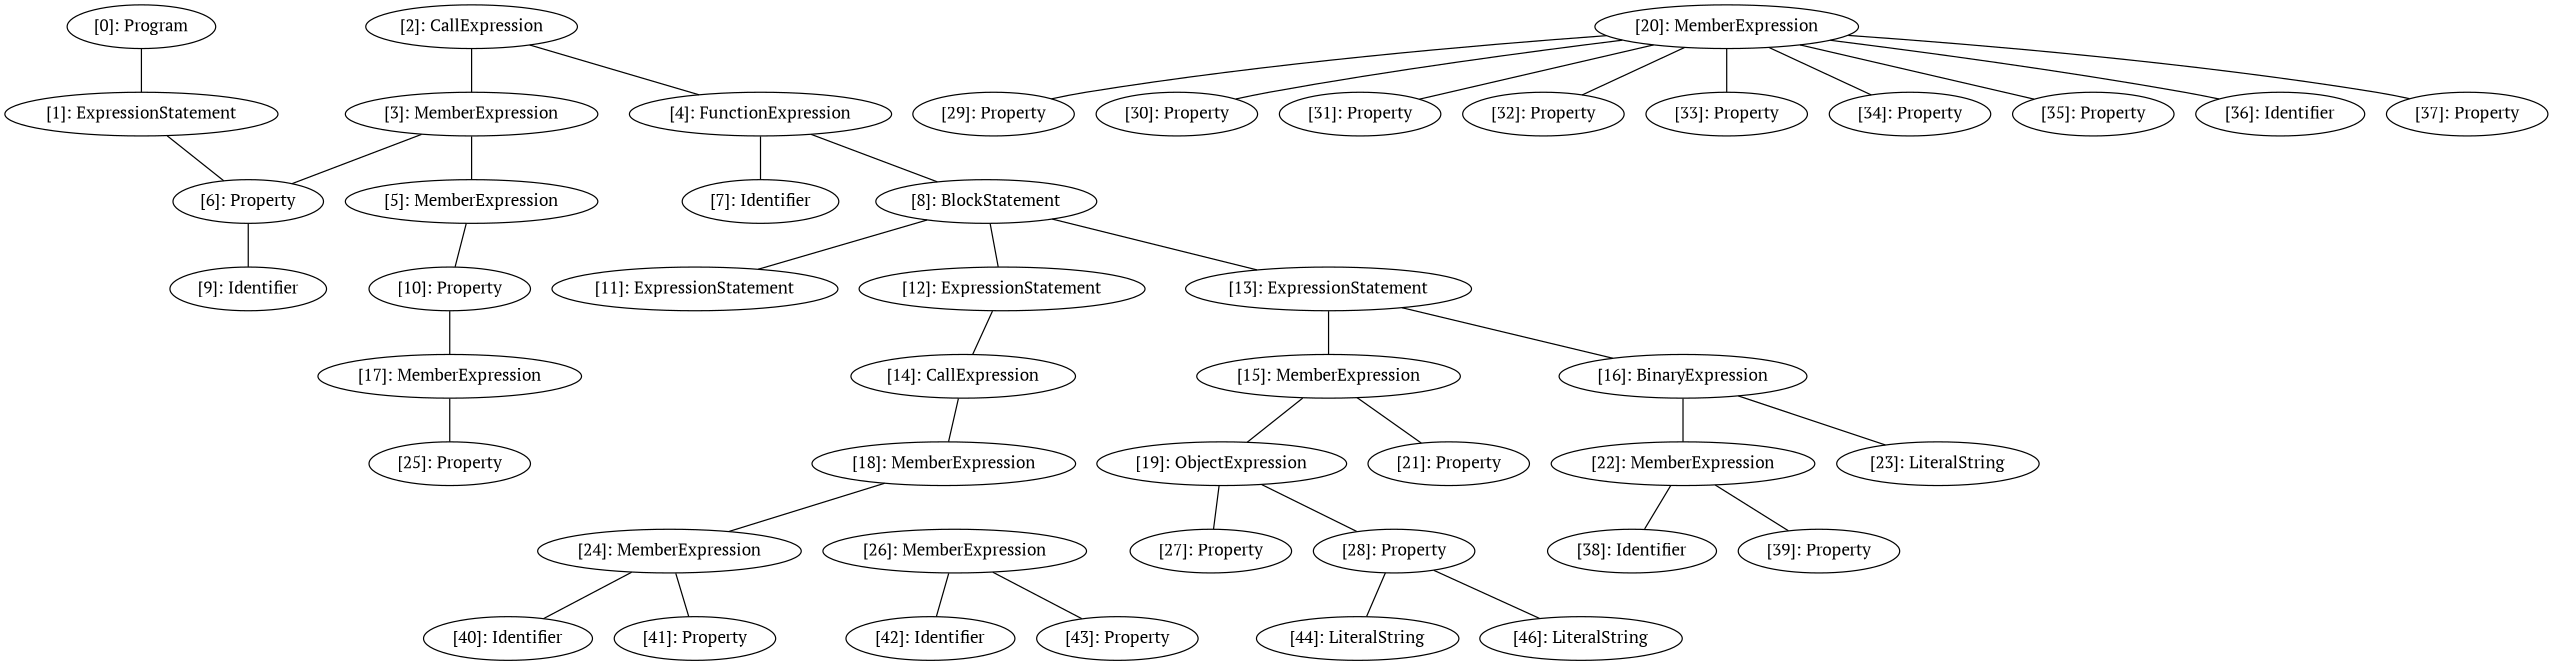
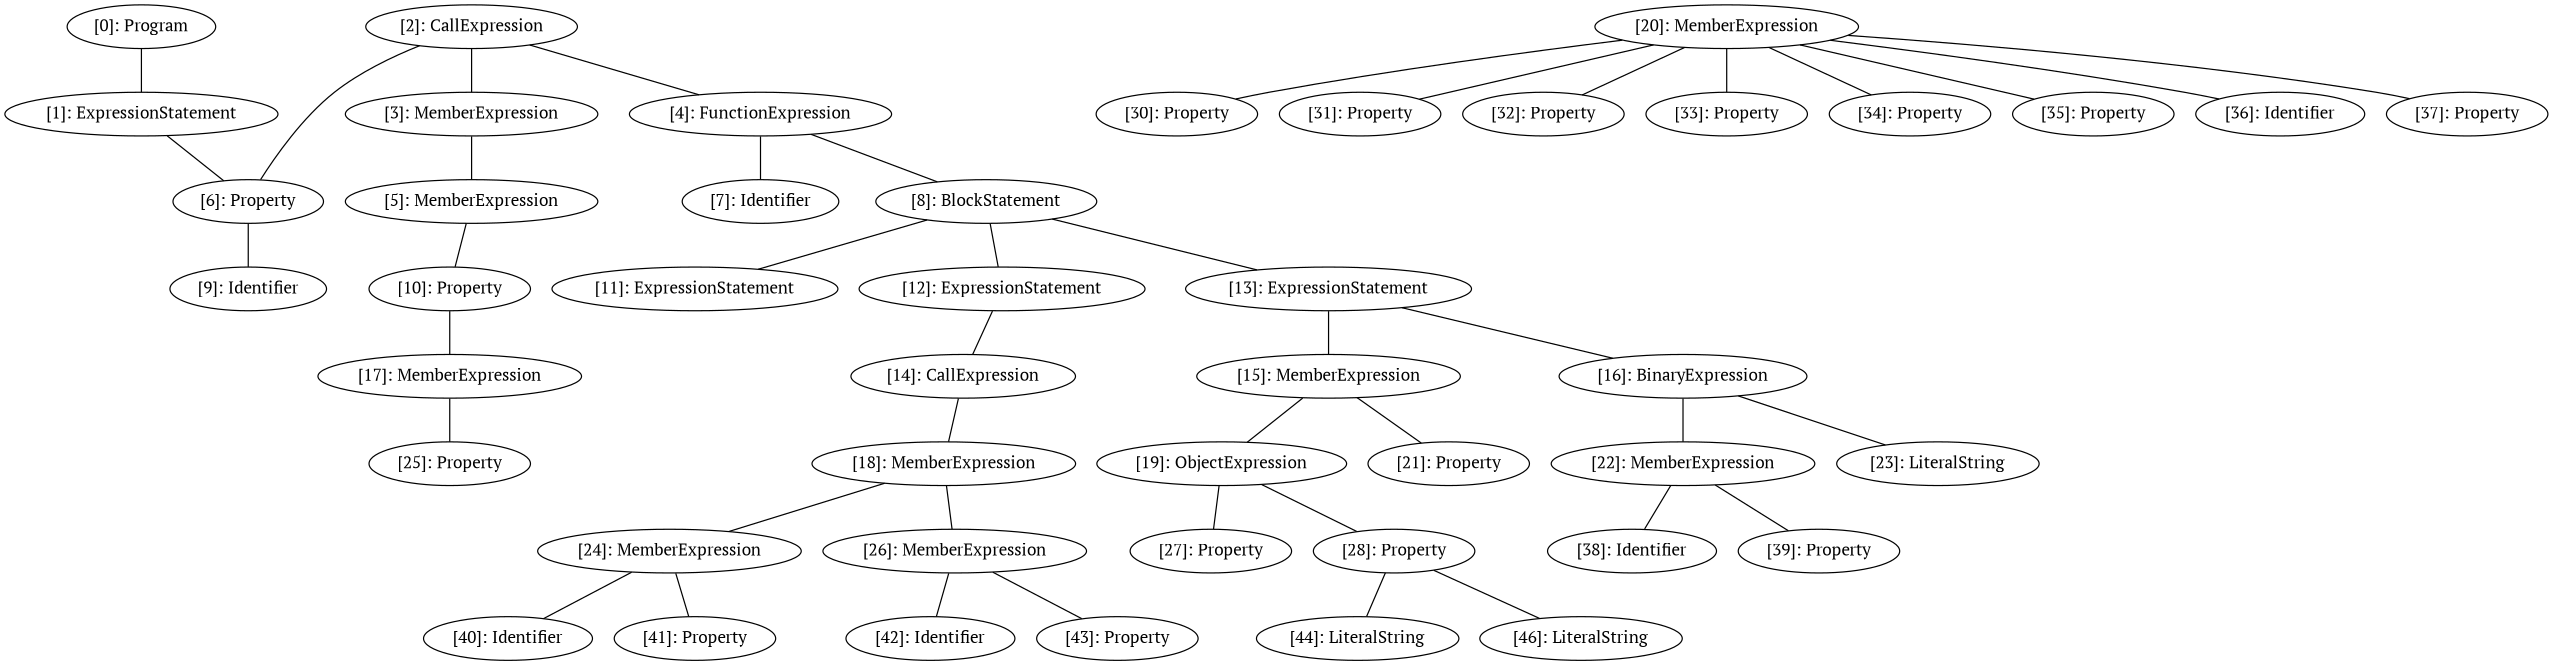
(994, 114) -> none
(357, 159) -> (328, 98)
none -> (949, 508)
